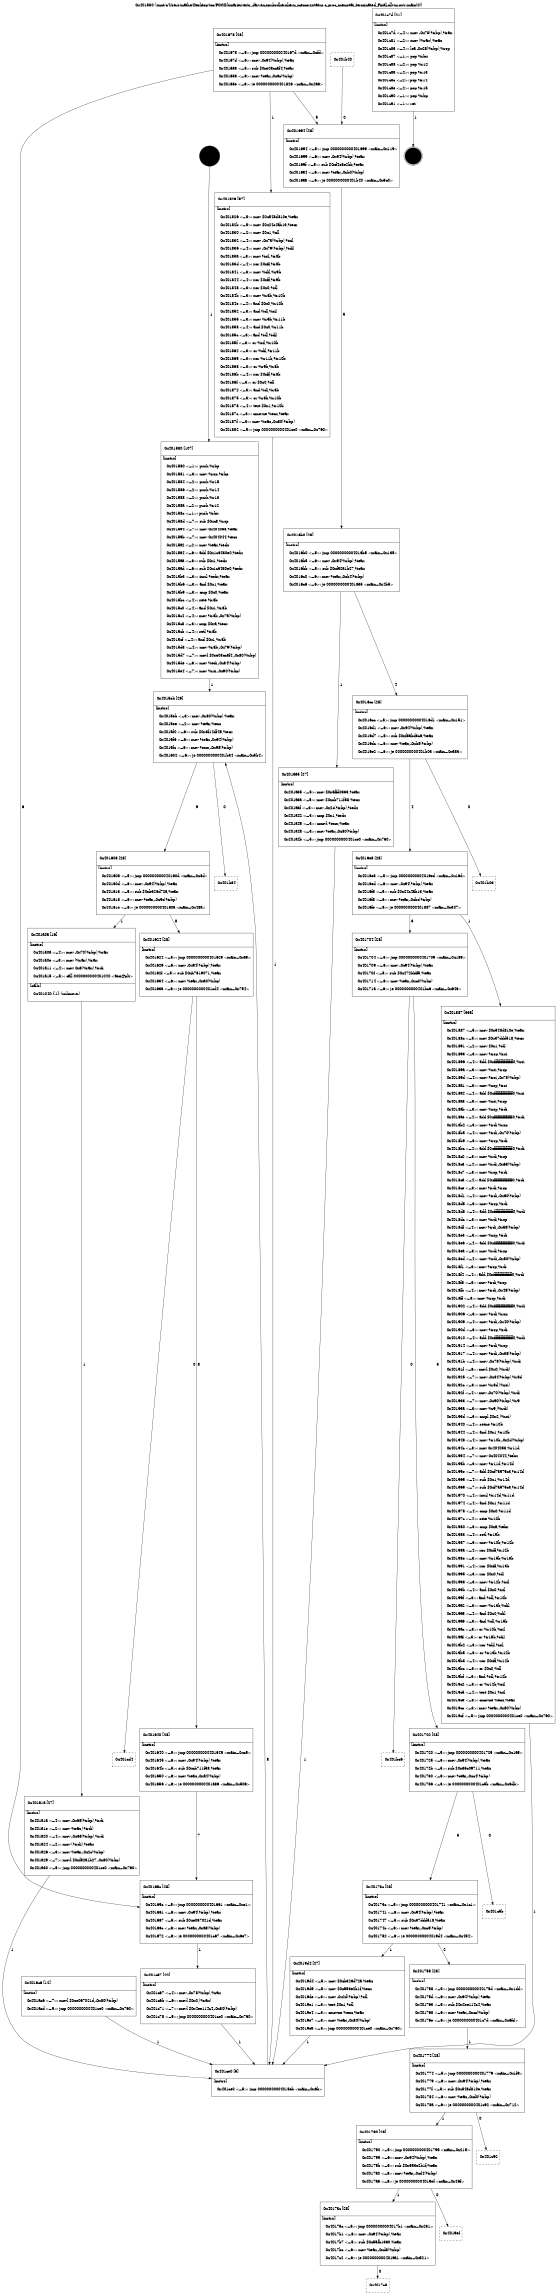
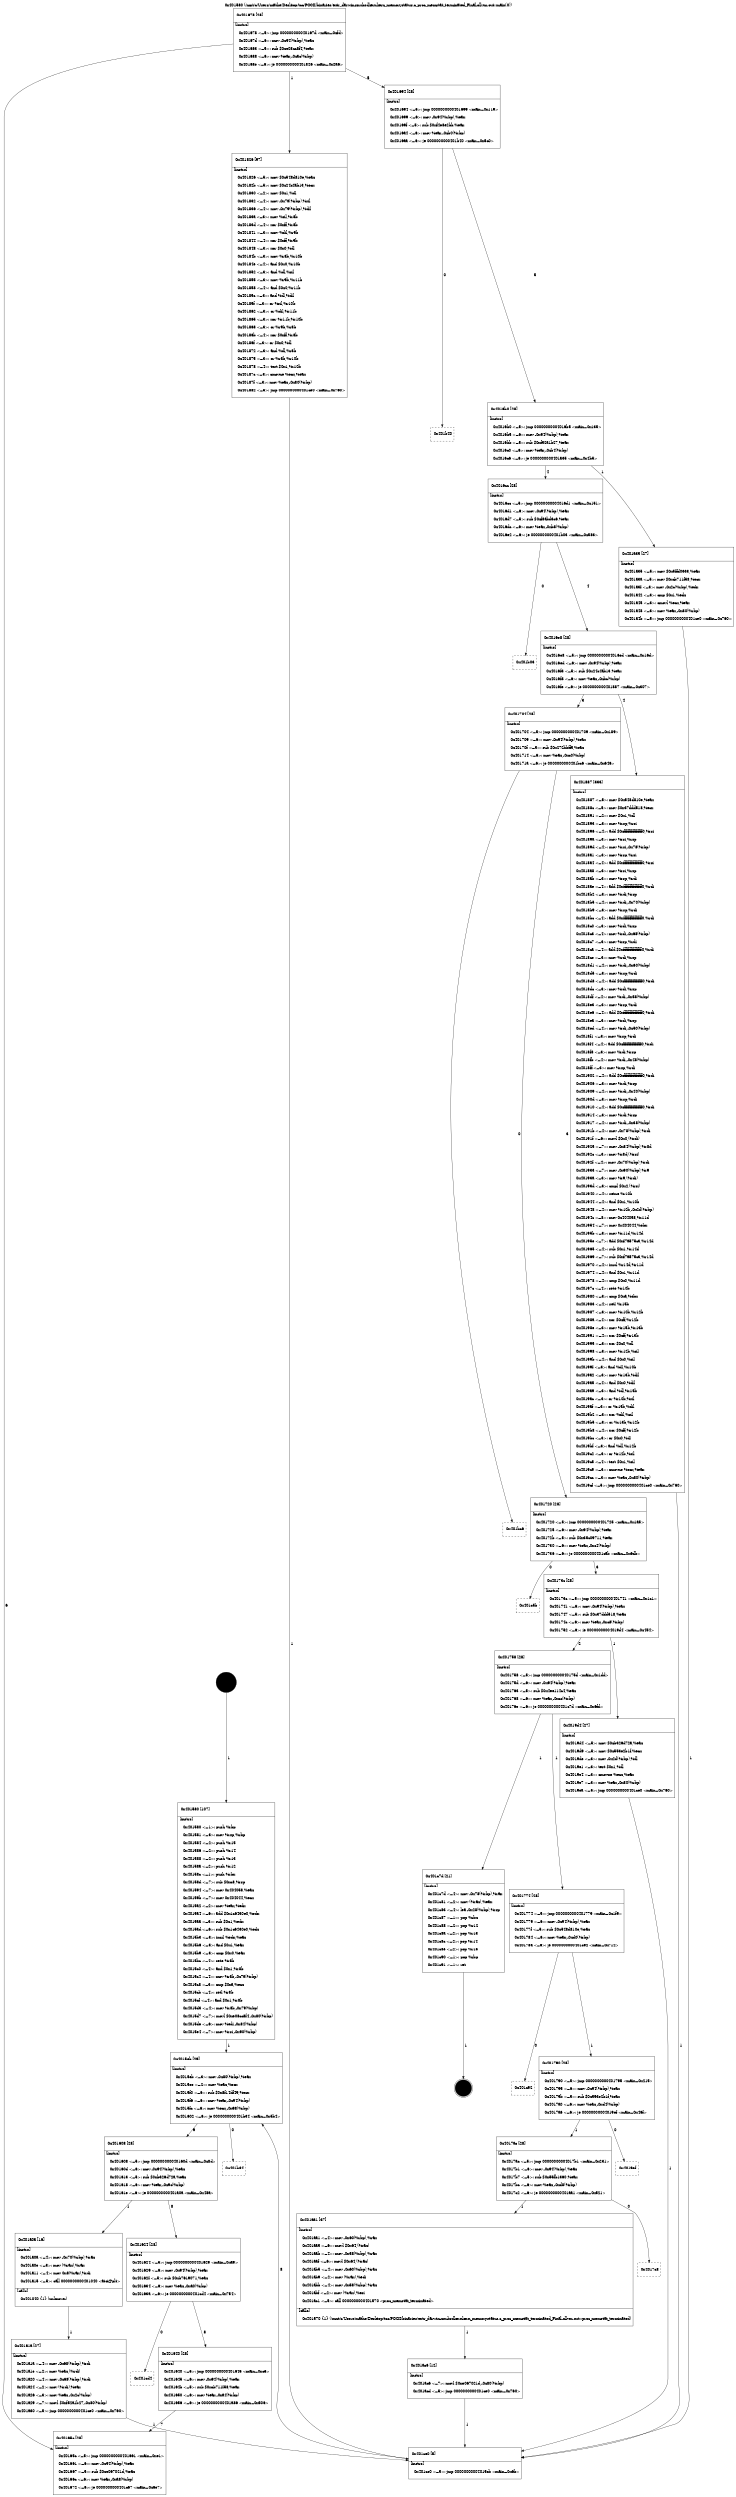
(342, 94) -> (442, 286)
(469, 921) -> (623, 701)
none -> (511, 1790)
(198, 1996) -> none
none -> (465, 2270)
